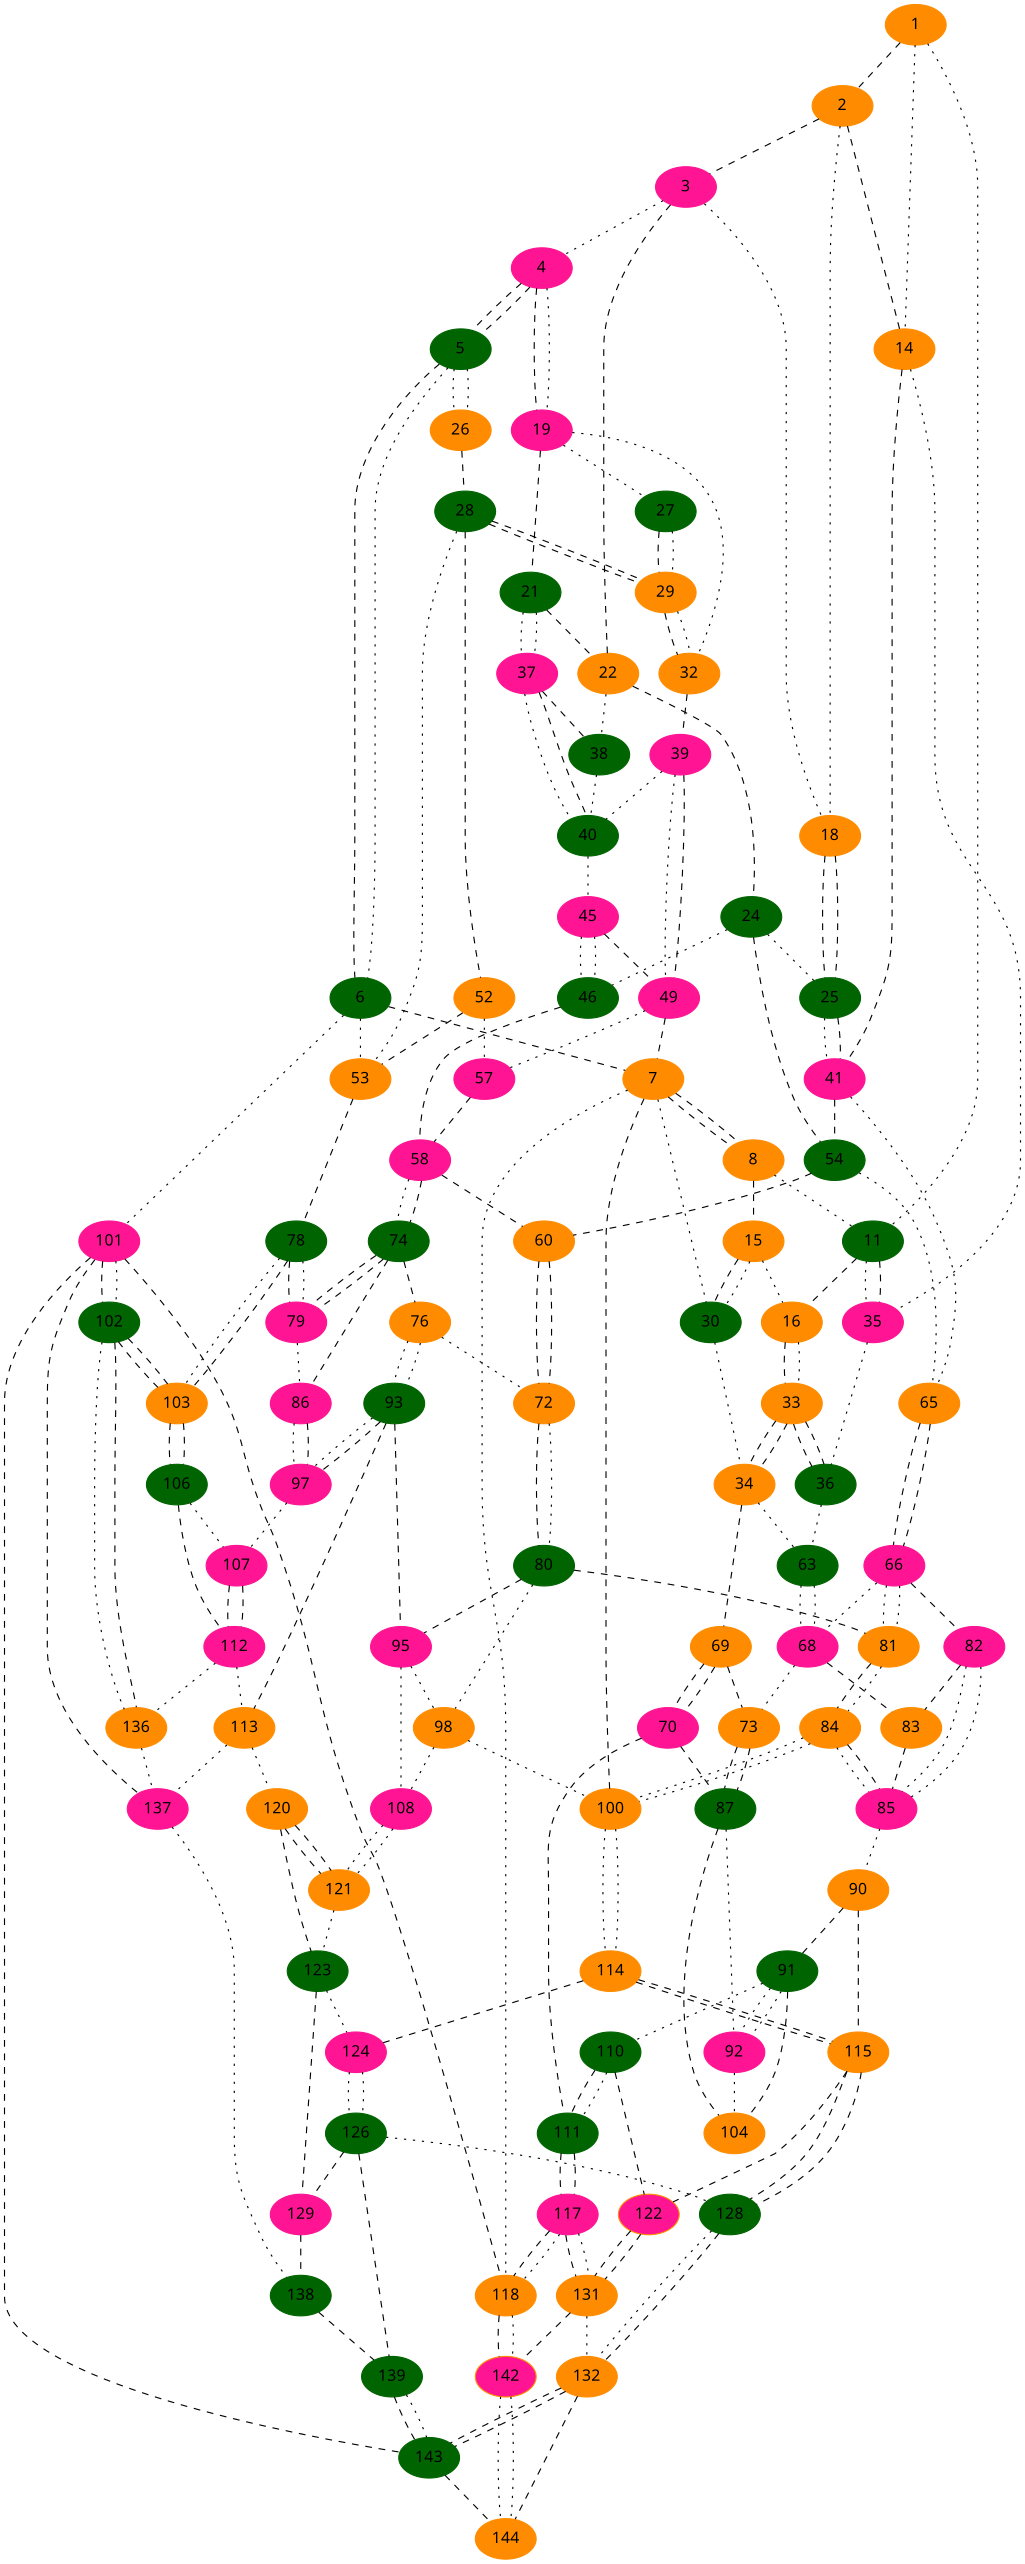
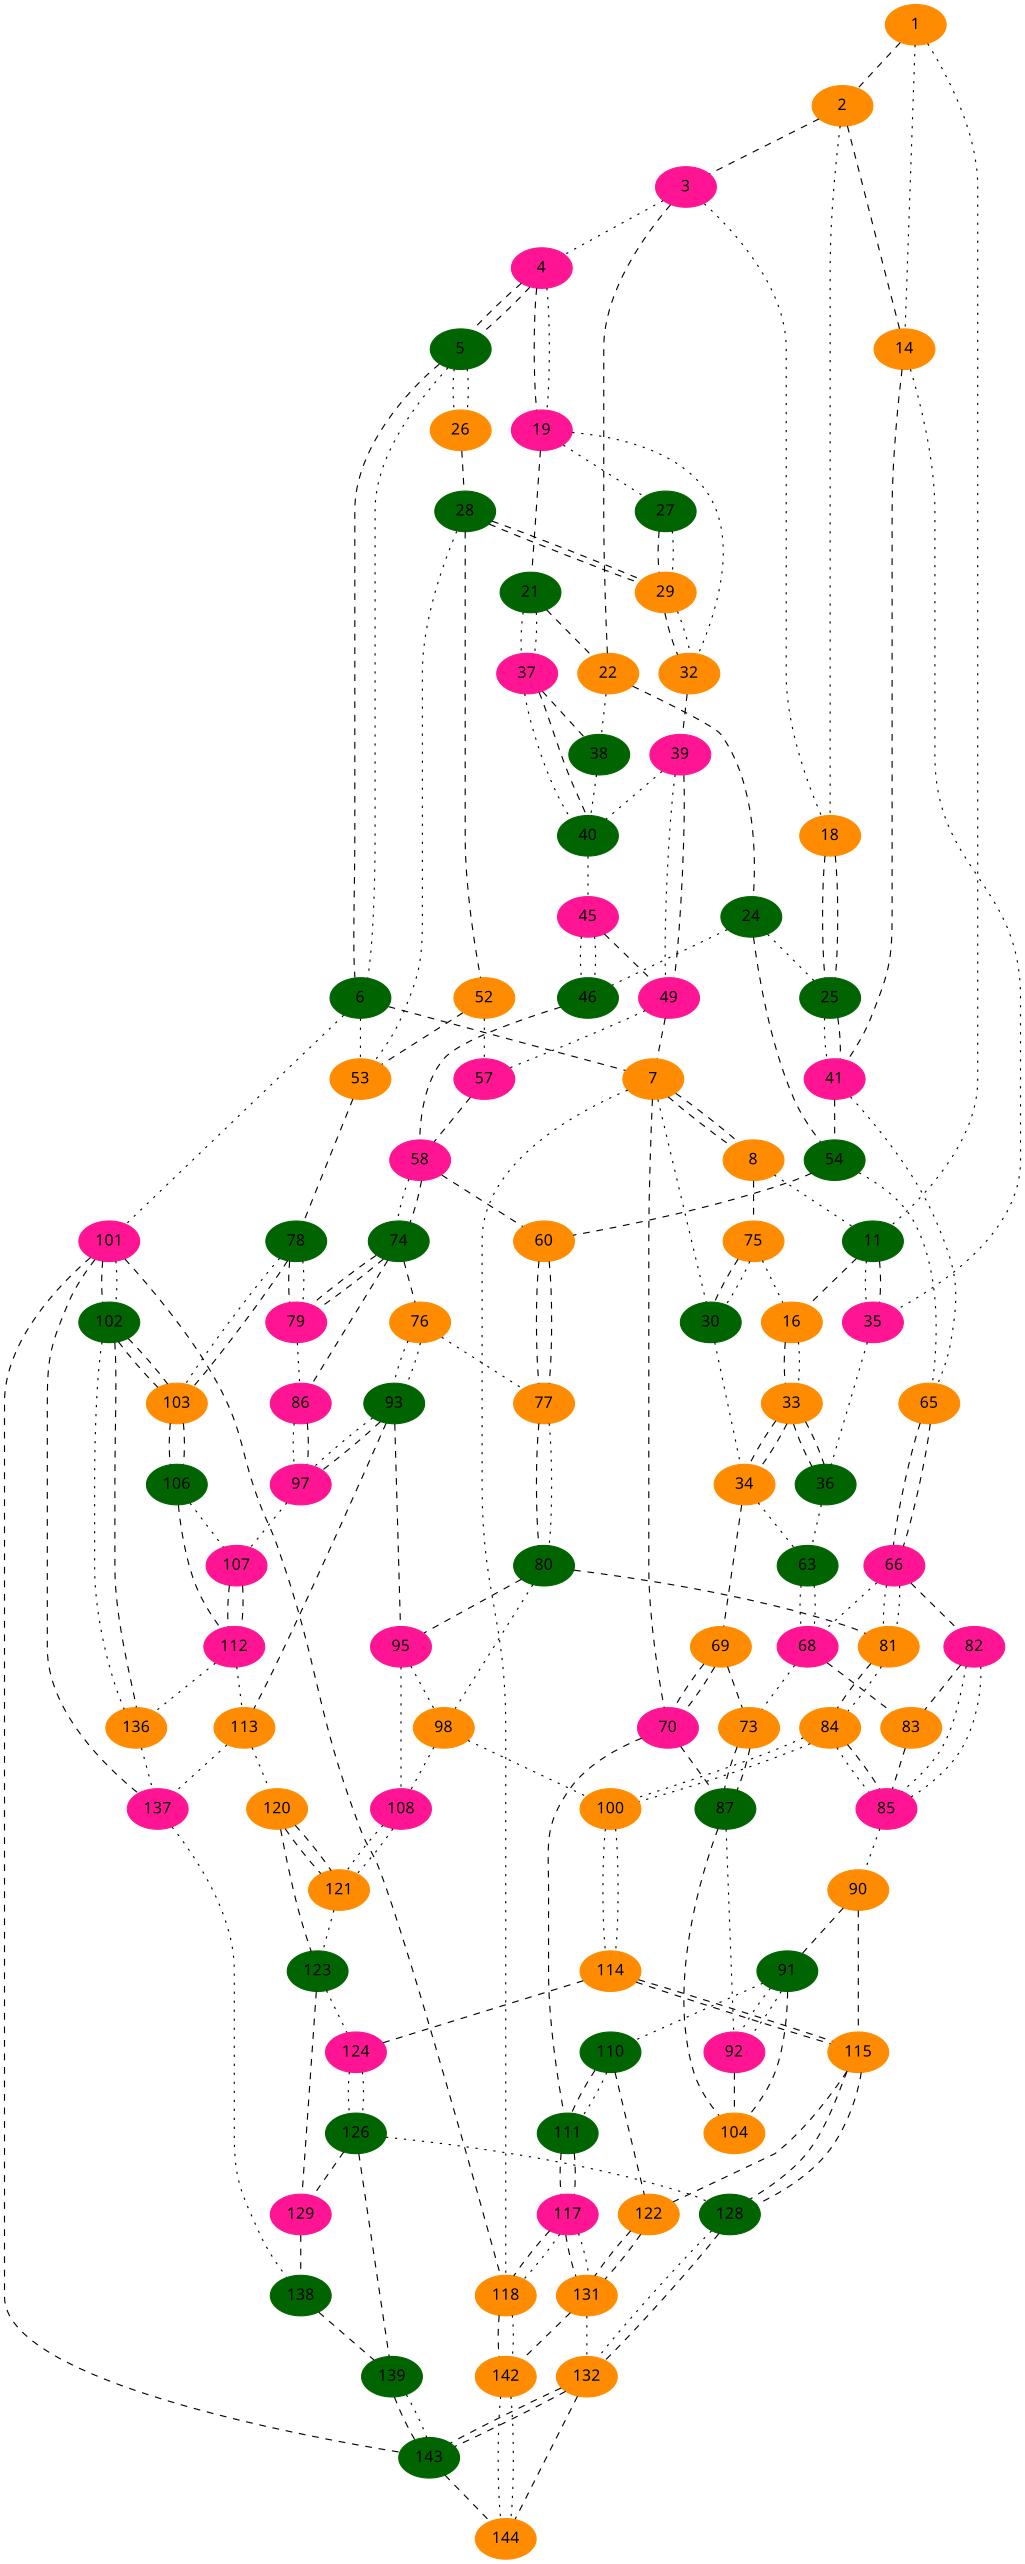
(754, 1241) -> (754, 1241)
(544, 1403) -> (544, 1403)
(606, 1441) -> (649, 1404)
(734, 2093) -> (734, 2093)
(649, 2214) -> (649, 2214)
(506, 2377) -> (506, 2377)
